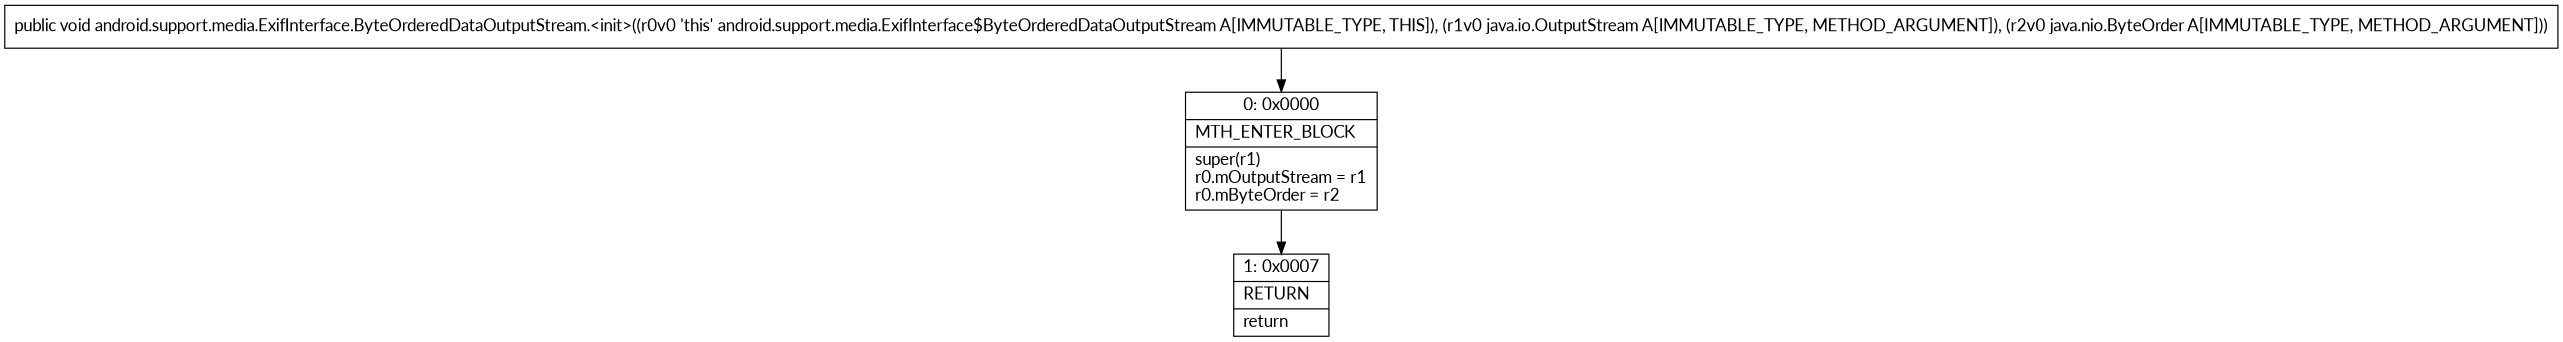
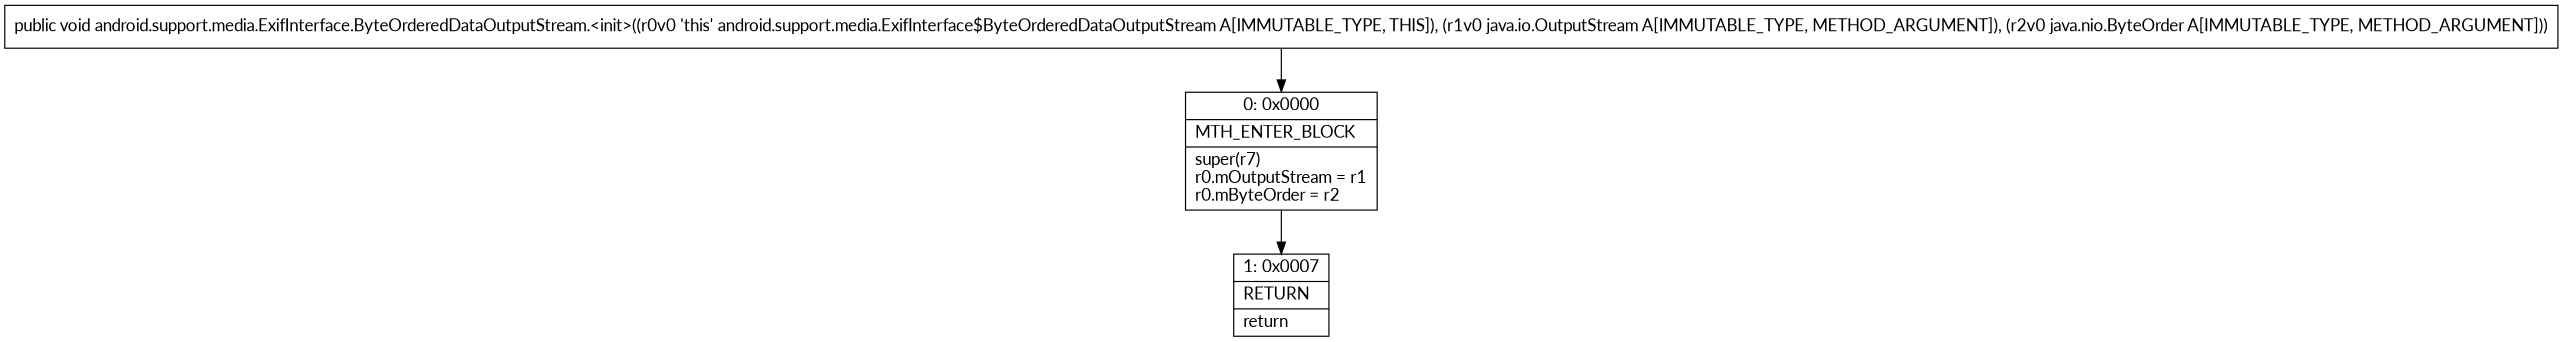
(1228, 160) -> (1228, 160)
